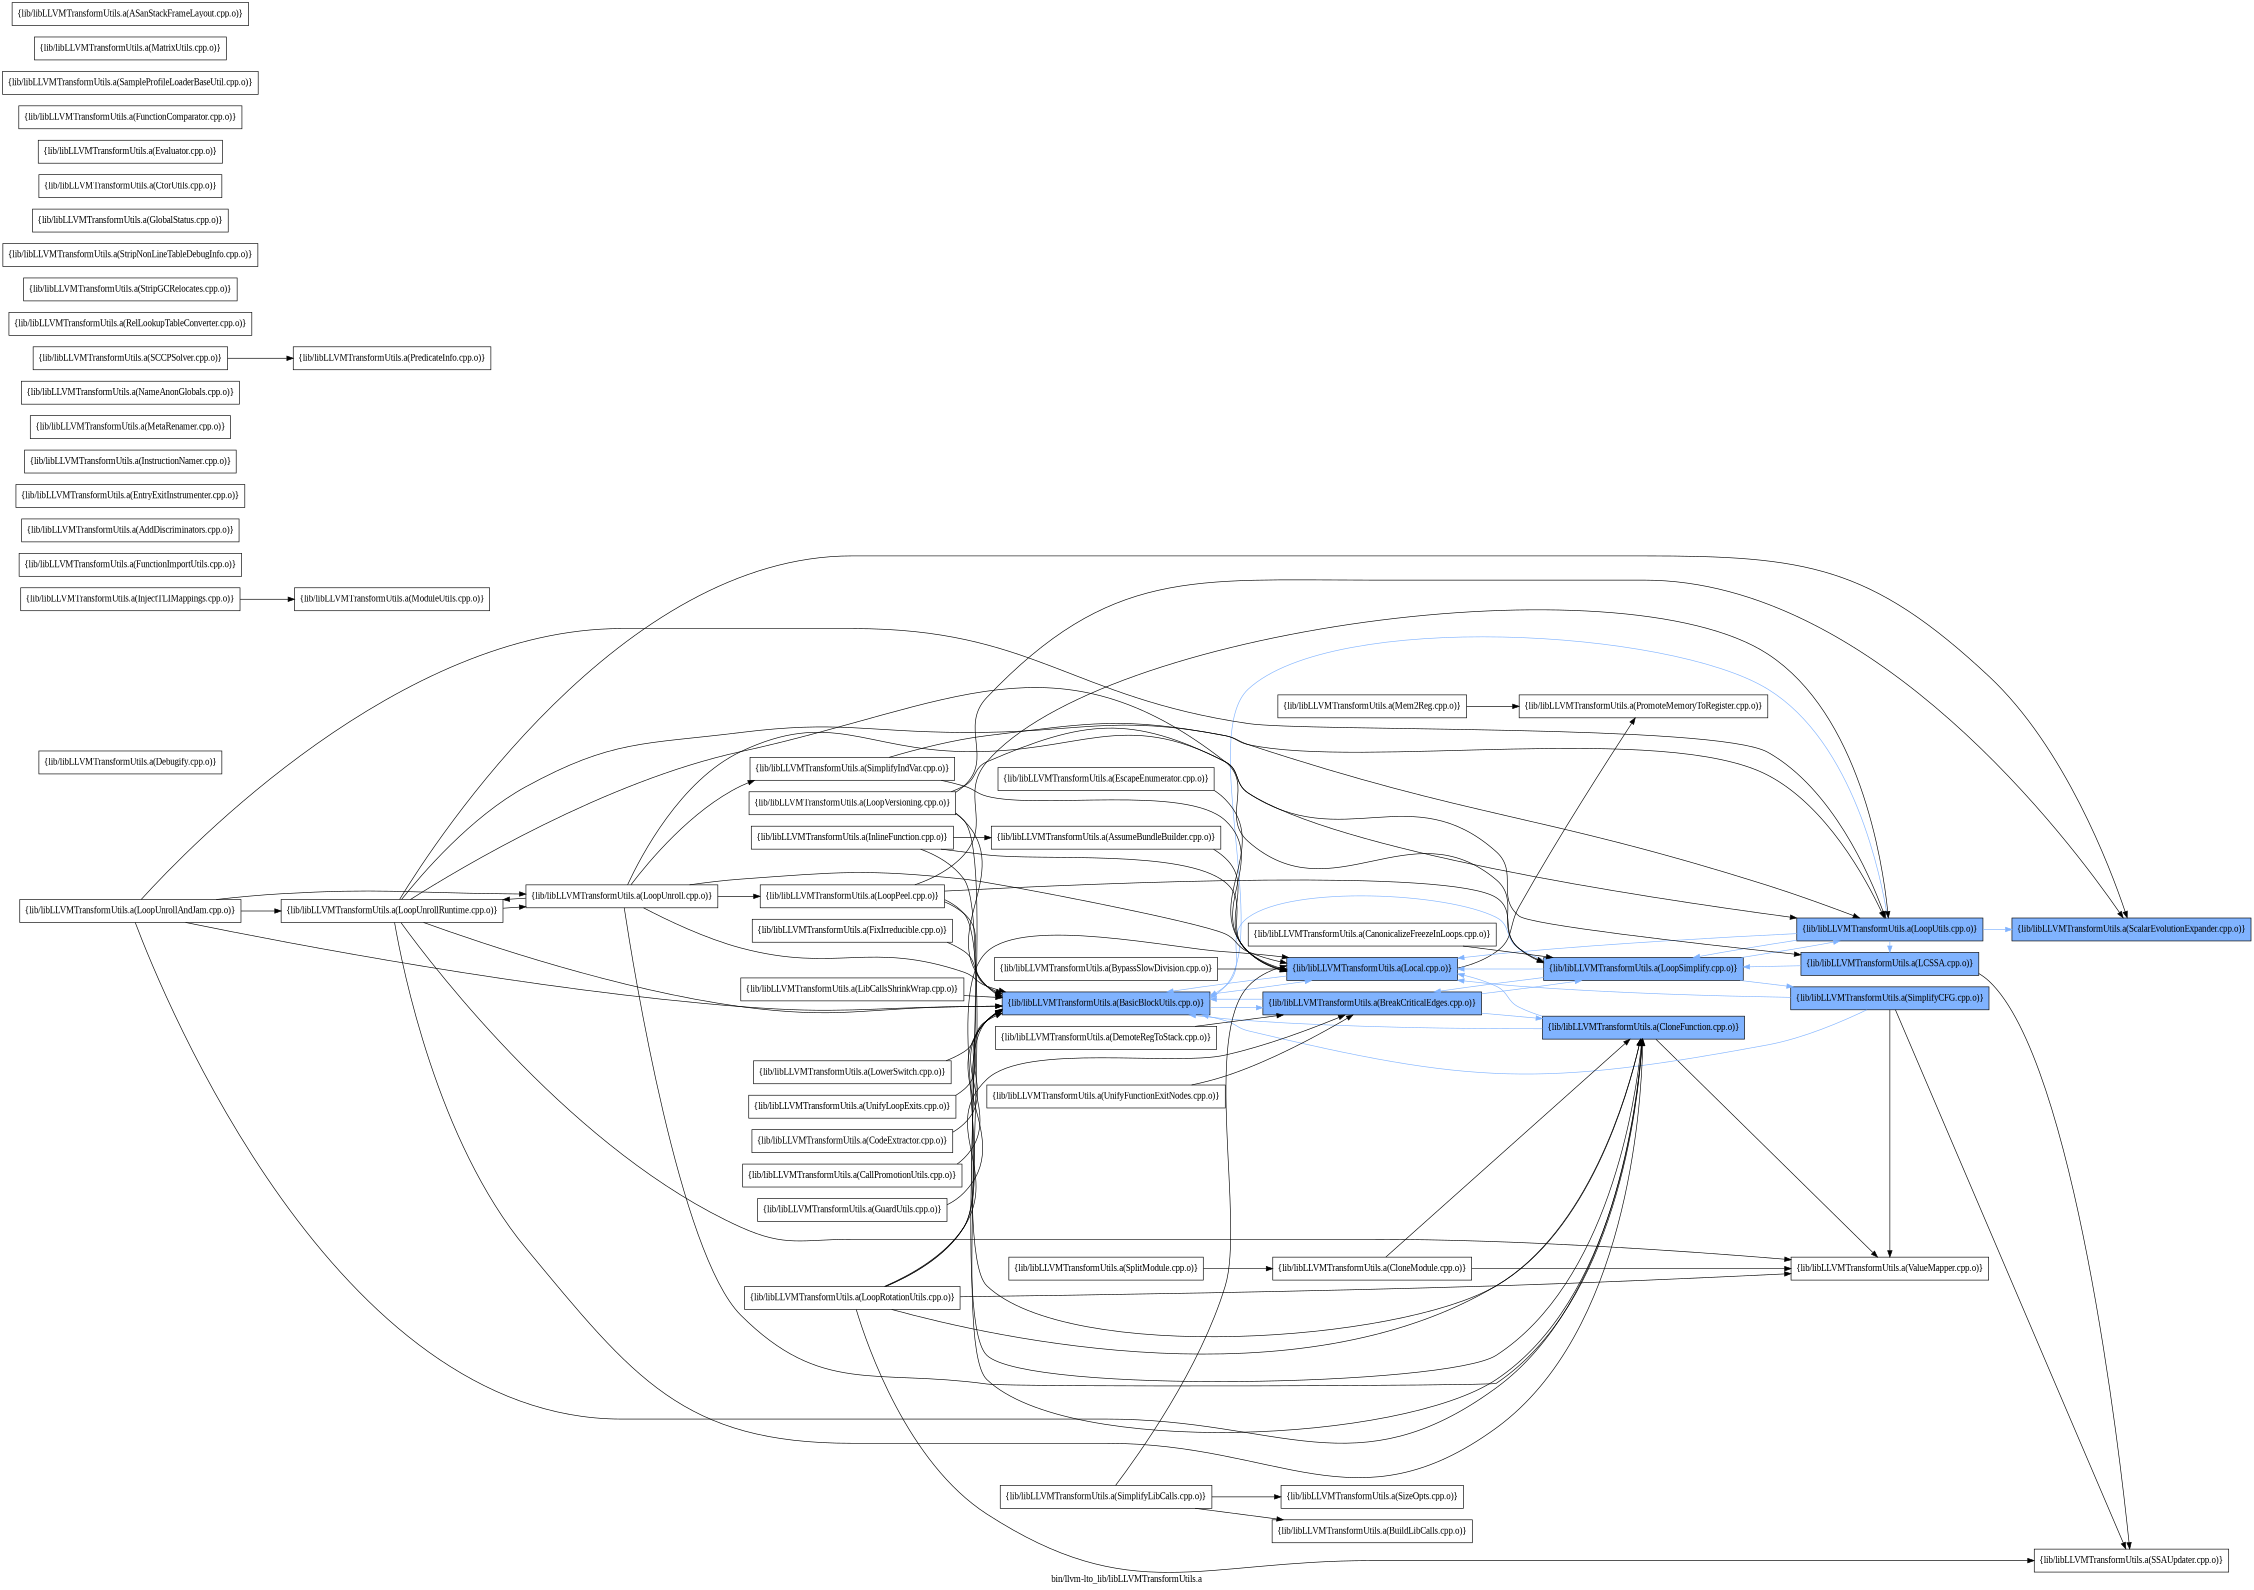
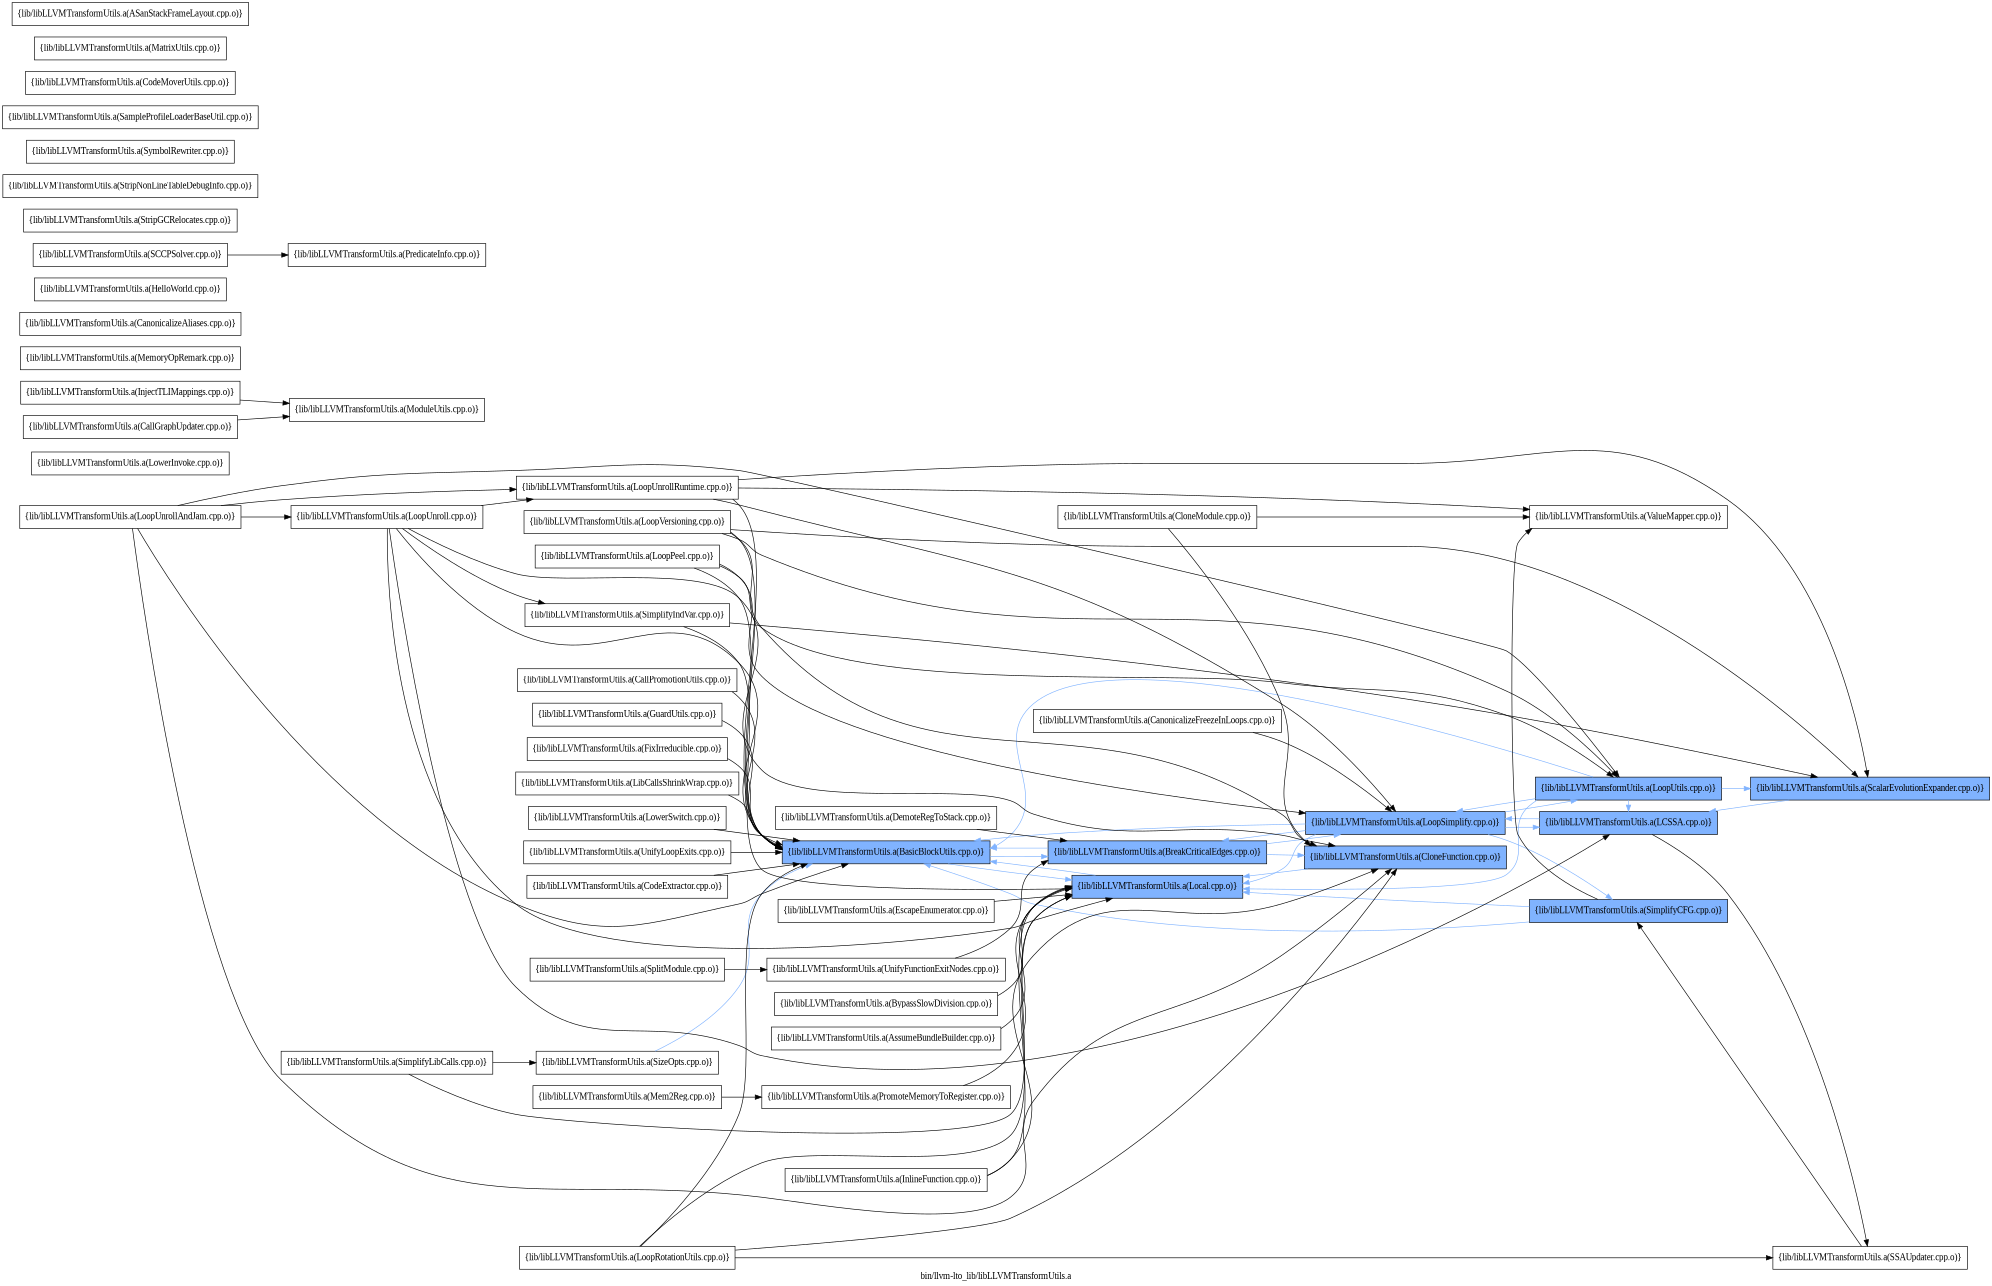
none -> (130, 83)
(130, 117) -> none
(130, 152) -> none
none -> (130, 152)
(130, 186) -> none
(130, 221) -> none
none -> (130, 289)
(130, 324) -> none
none -> (130, 324)
none -> (130, 358)
(130, 393) -> none
(130, 427) -> none
none -> (130, 427)
(130, 462) -> none
none -> (130, 463)
(130, 496) -> none
(130, 530) -> none
(130, 565) -> none
(961, 732) -> none
(1417, 751) -> (1219, 673)
(130, 762) -> none
none -> (1752, 805)
none -> (1523, 827)
(965, 838) -> none
(1550, 854) -> (1014, 1050)
(736, 896) -> none
(511, 908) -> none
(1369, 1026) -> (740, 984)
(1036, 1061) -> none
(1764, 1146) -> none
(1235, 1269) -> (742, 970)
(2009, 1276) -> (1751, 1087)
(1372, 1289) -> none
(1182, 1431) -> none
(1016, 1443) -> none
(1372, 1531) -> none
